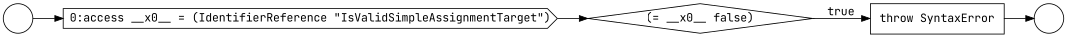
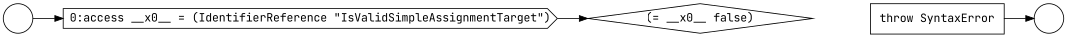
(837, 18) -> none
